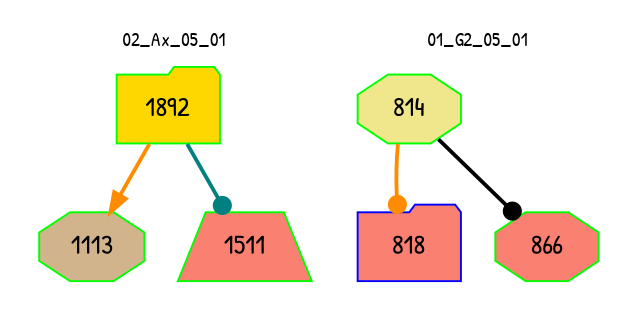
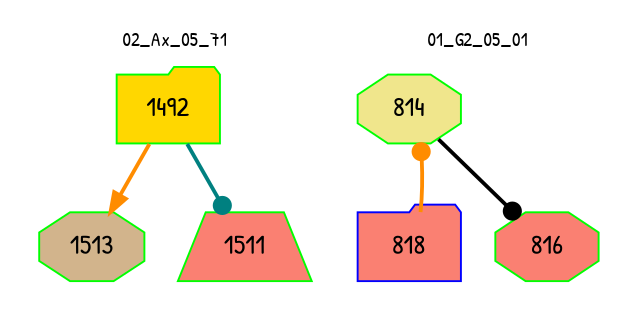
(175, 41) -> (175, 41)
(168, 109) -> (168, 109)
(396, 170) -> (422, 186)
(92, 247) -> (92, 247)
(547, 247) -> (547, 247)
